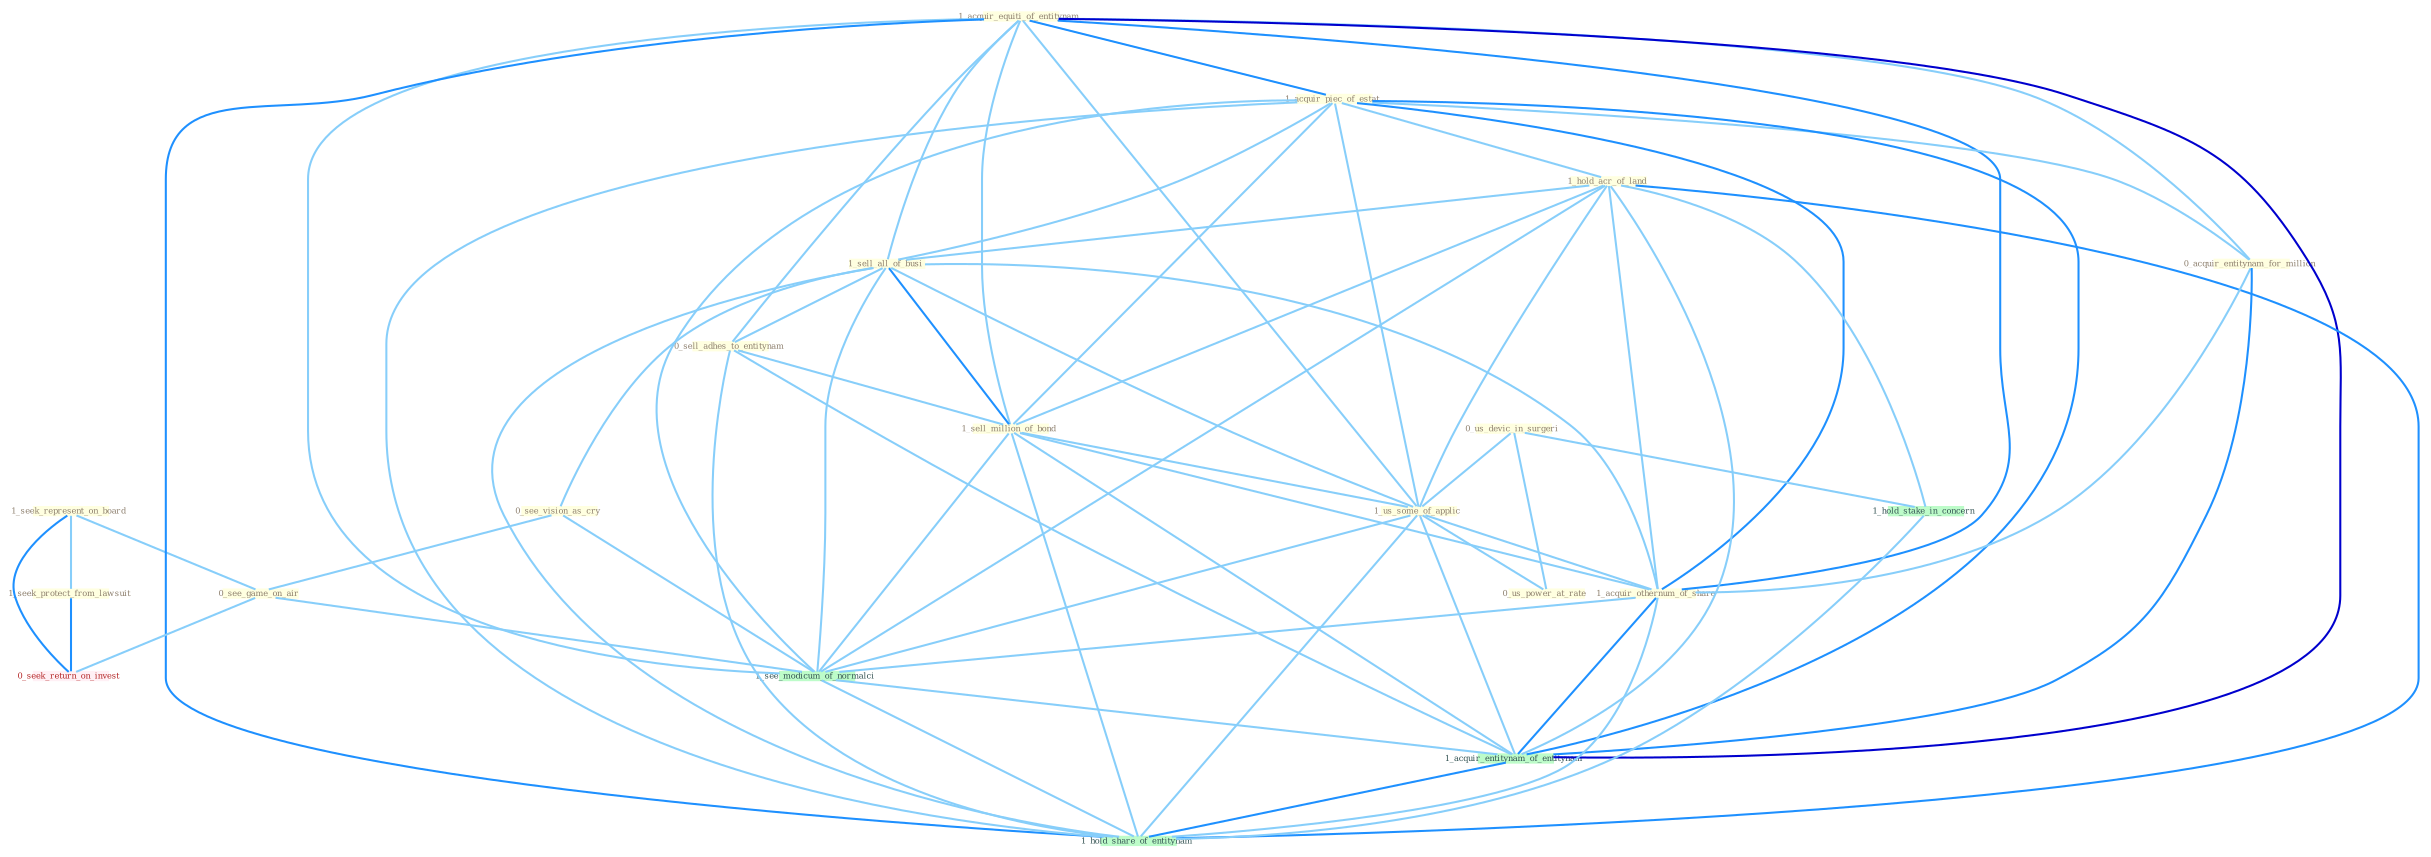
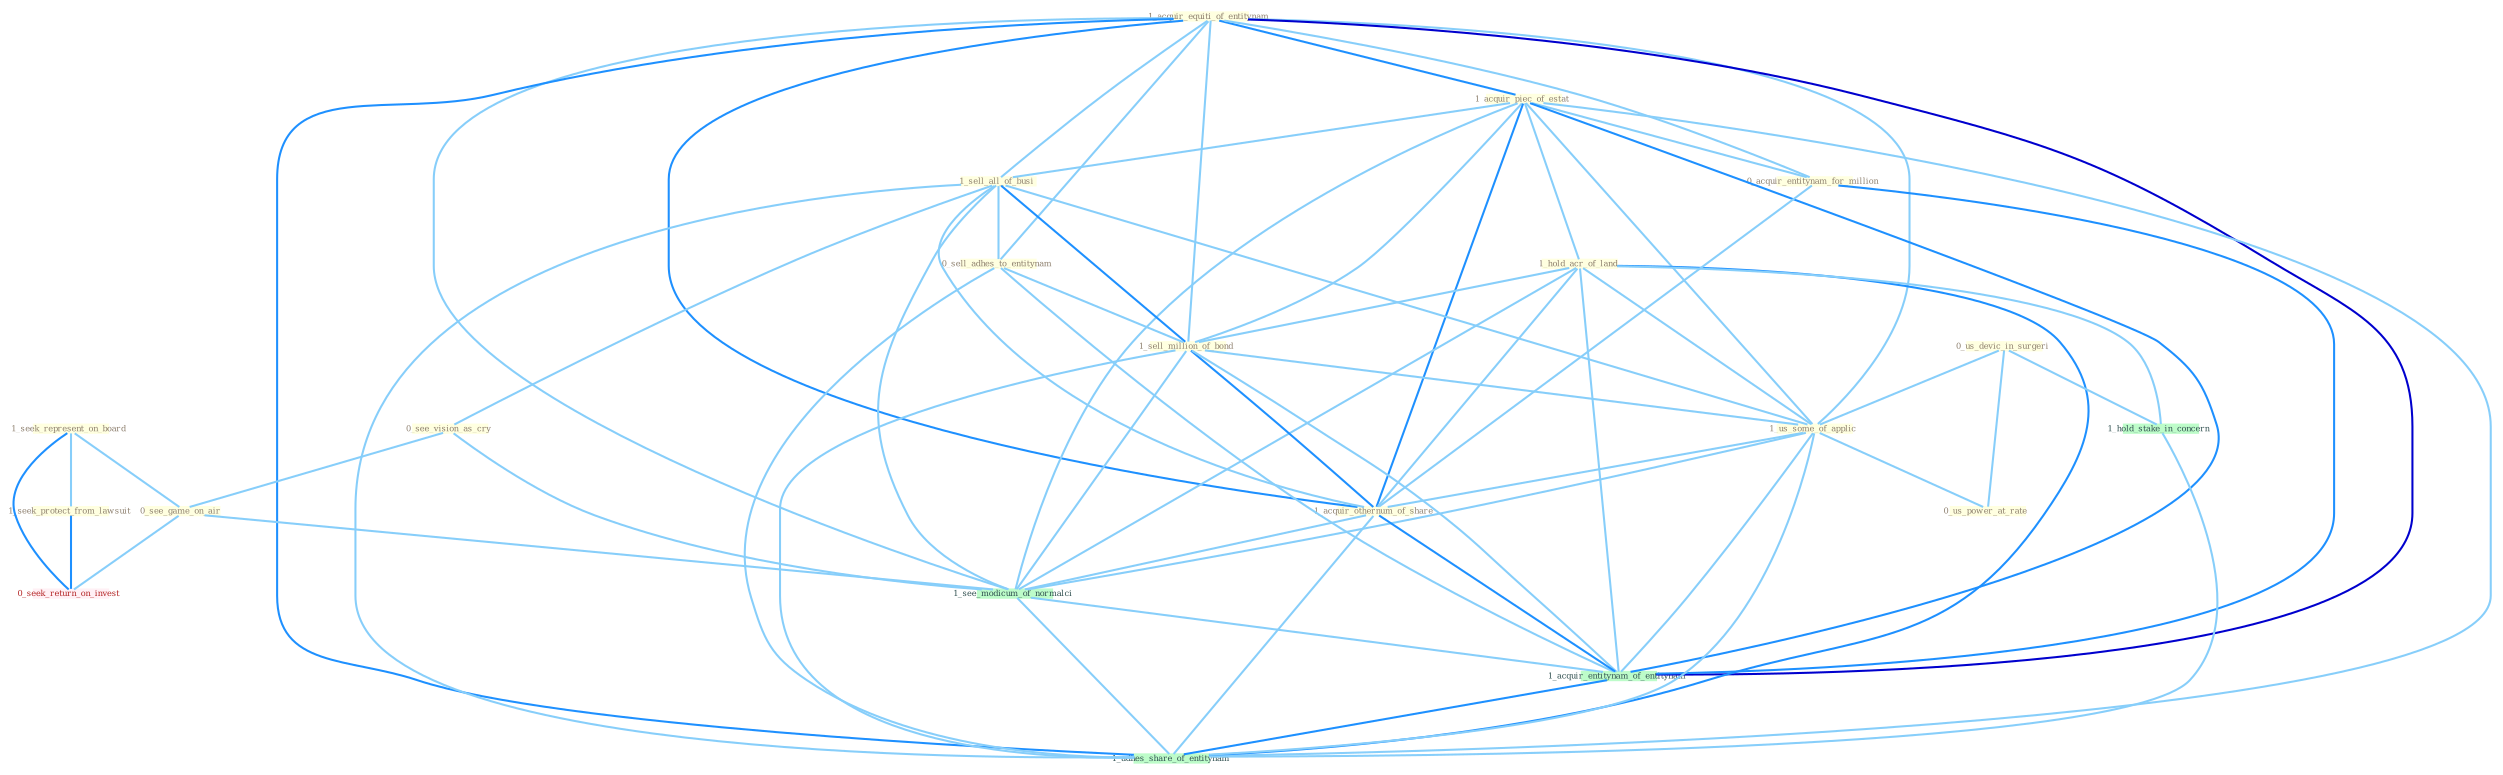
(1248, 223) -> none
(1335, 511) -> (1278, 424)
(1139, 841) -> (1172, 758)
